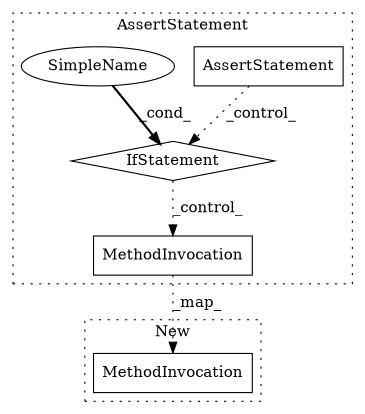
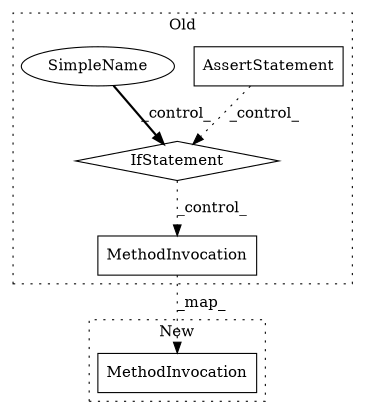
(183, 26) -> (183, 26)
(165, 114) -> (176, 114)
